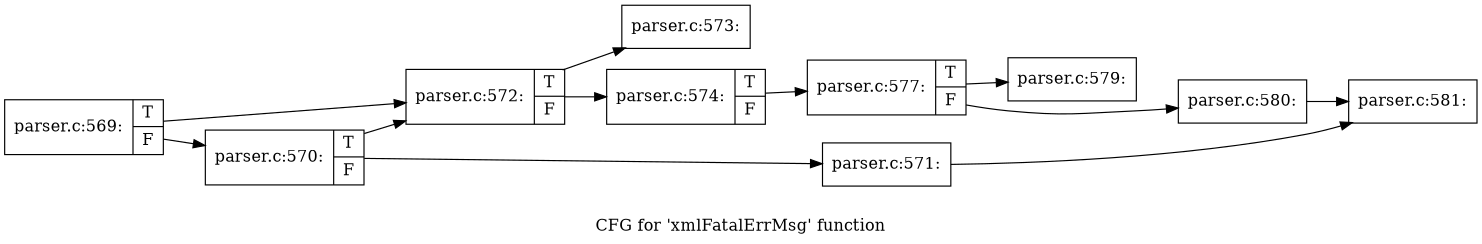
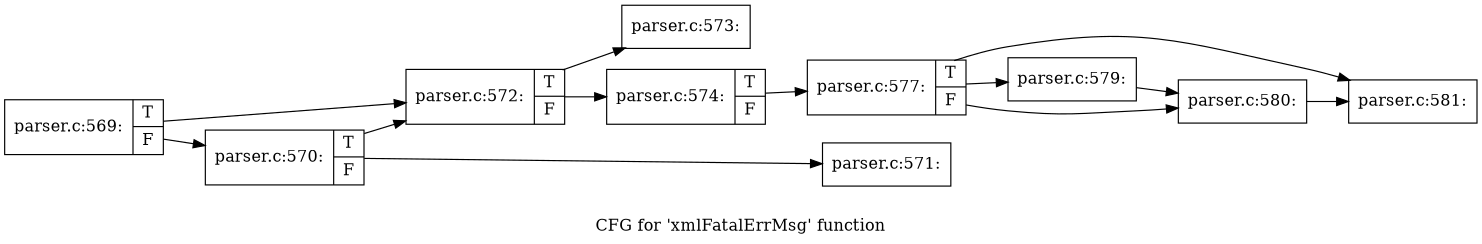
none -> (1151, 90)
(1147, 155) -> (1147, 38)
